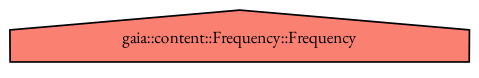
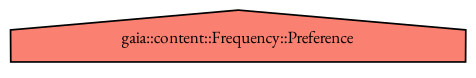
(240, 39) -> (238, 39)
